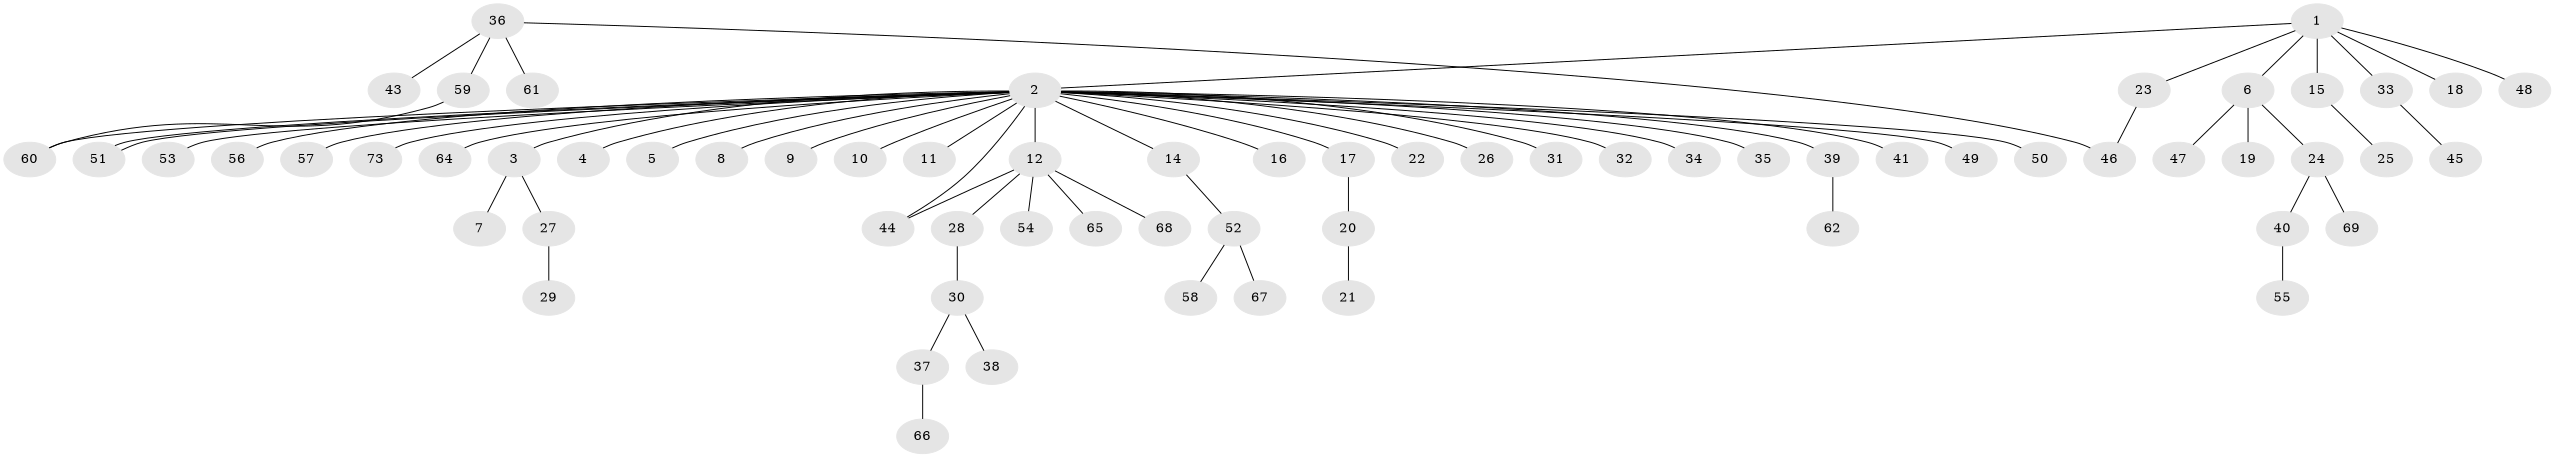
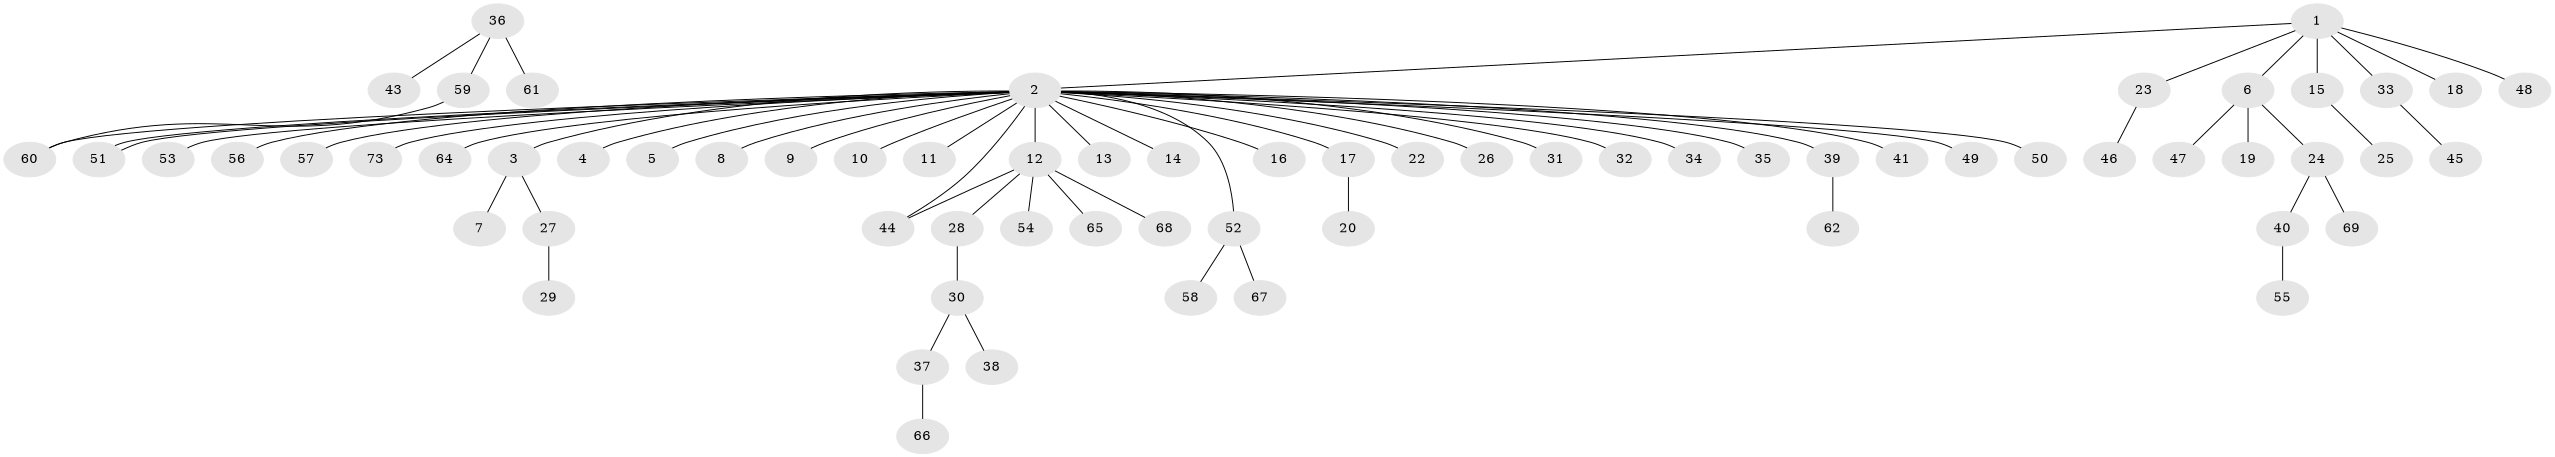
(1310, 57) -> none
none -> (1104, 160)
(1204, 194) -> (1203, 138)
(1348, 298) -> none
